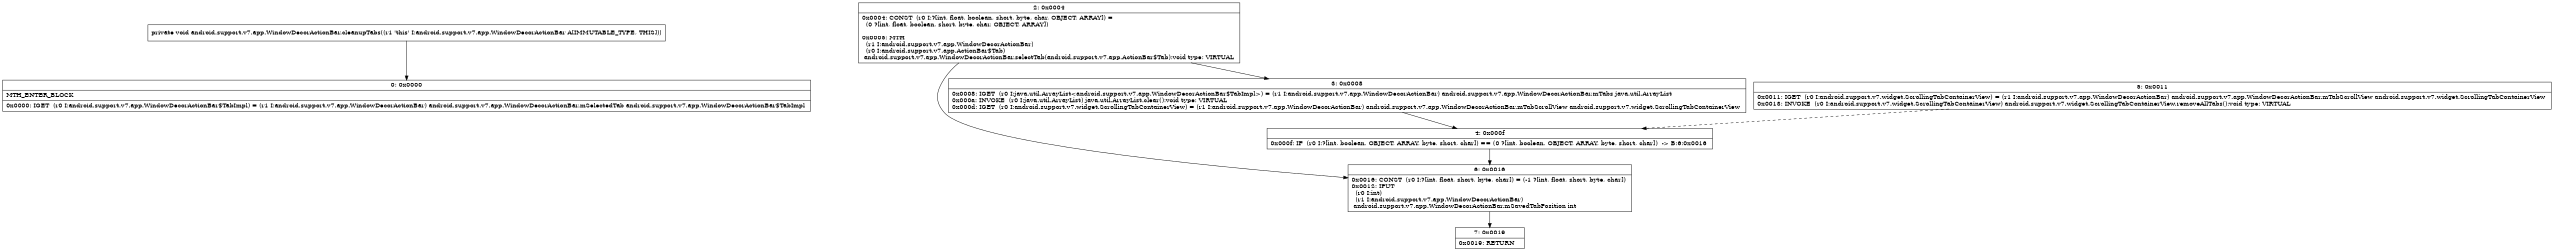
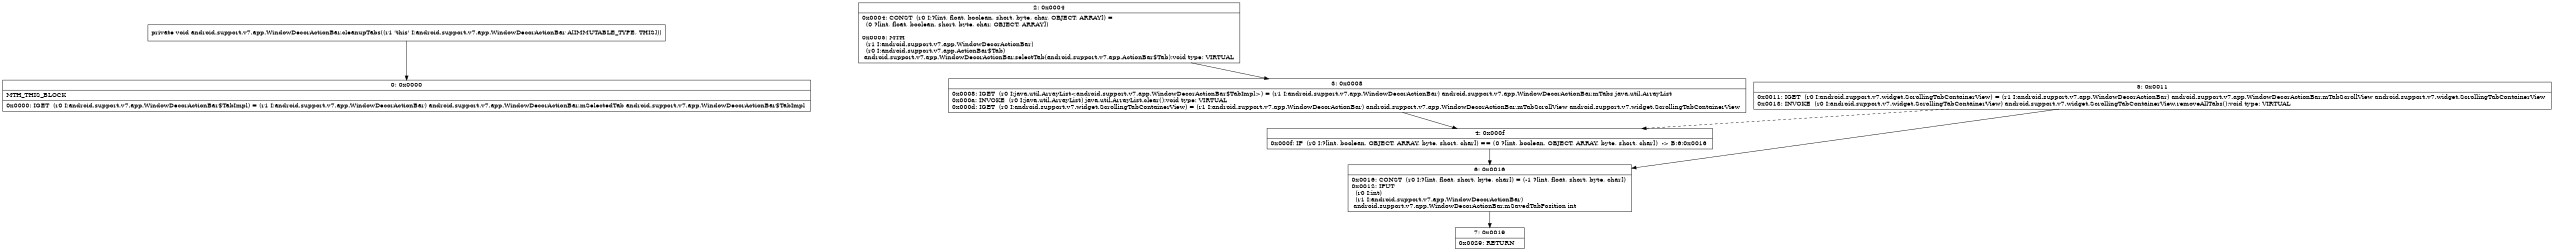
(40, 95) -> (36, 95)
(1112, 154) -> (1848, 138)
(1490, 243) -> (1490, 243)
